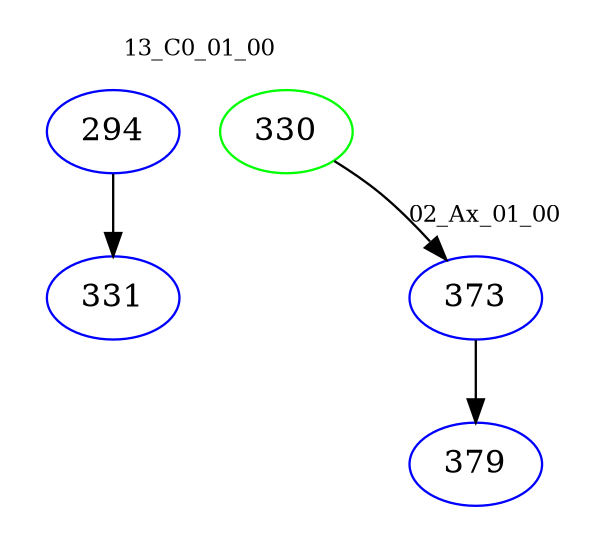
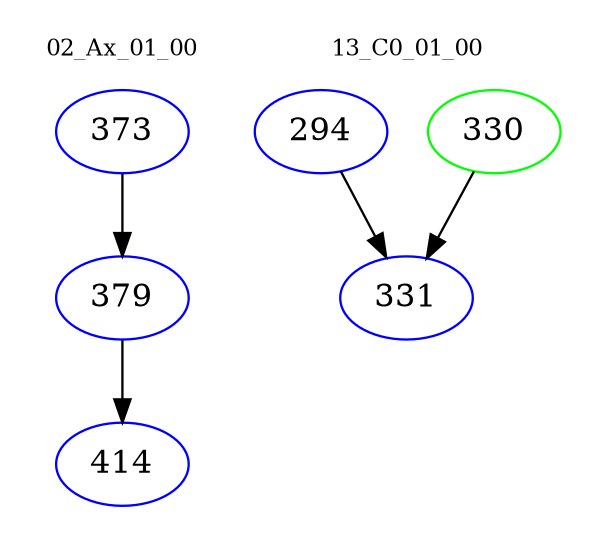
(406, 217) -> (456, 204)
none -> (122, 464)
